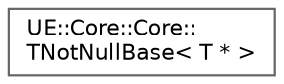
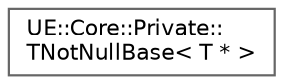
(142, 42) -> (142, 42)
